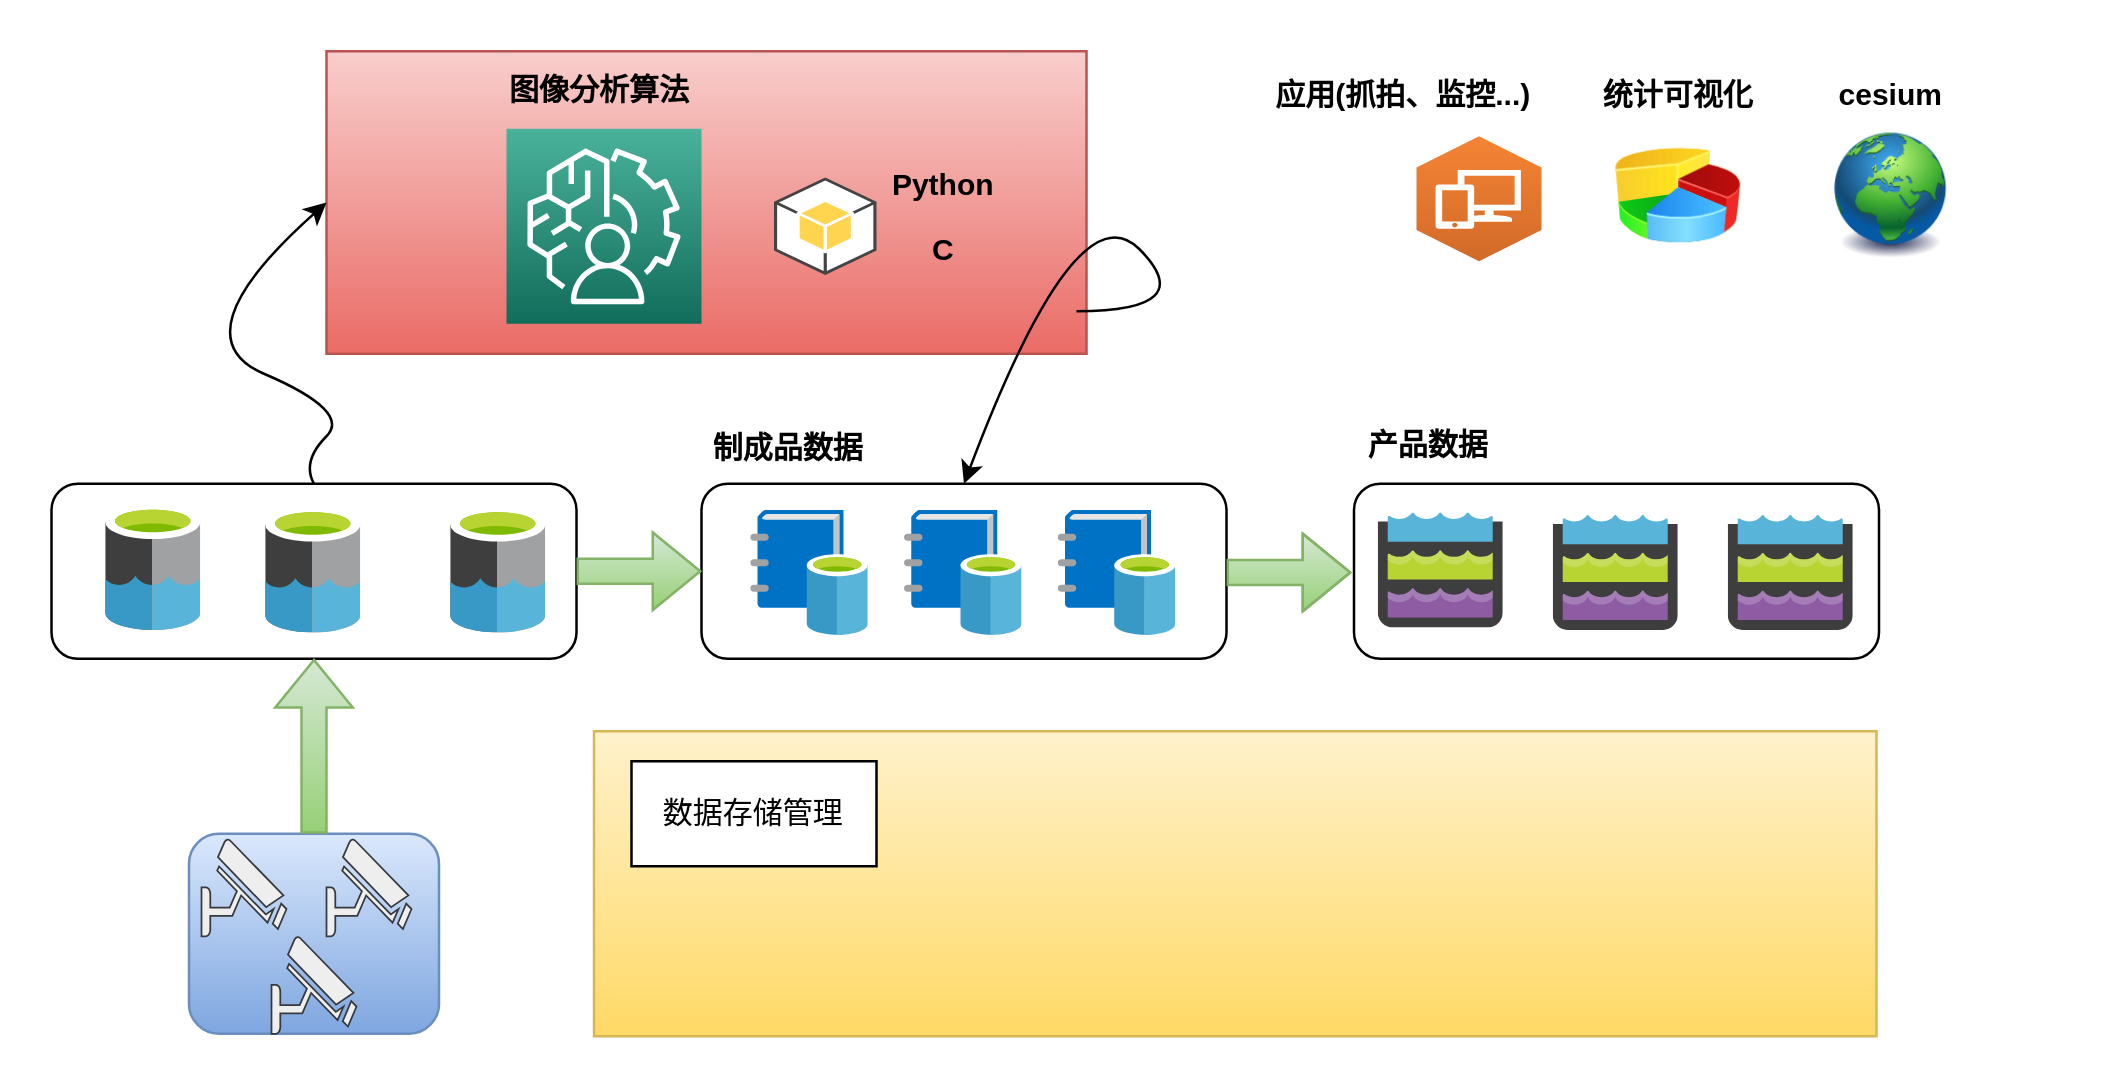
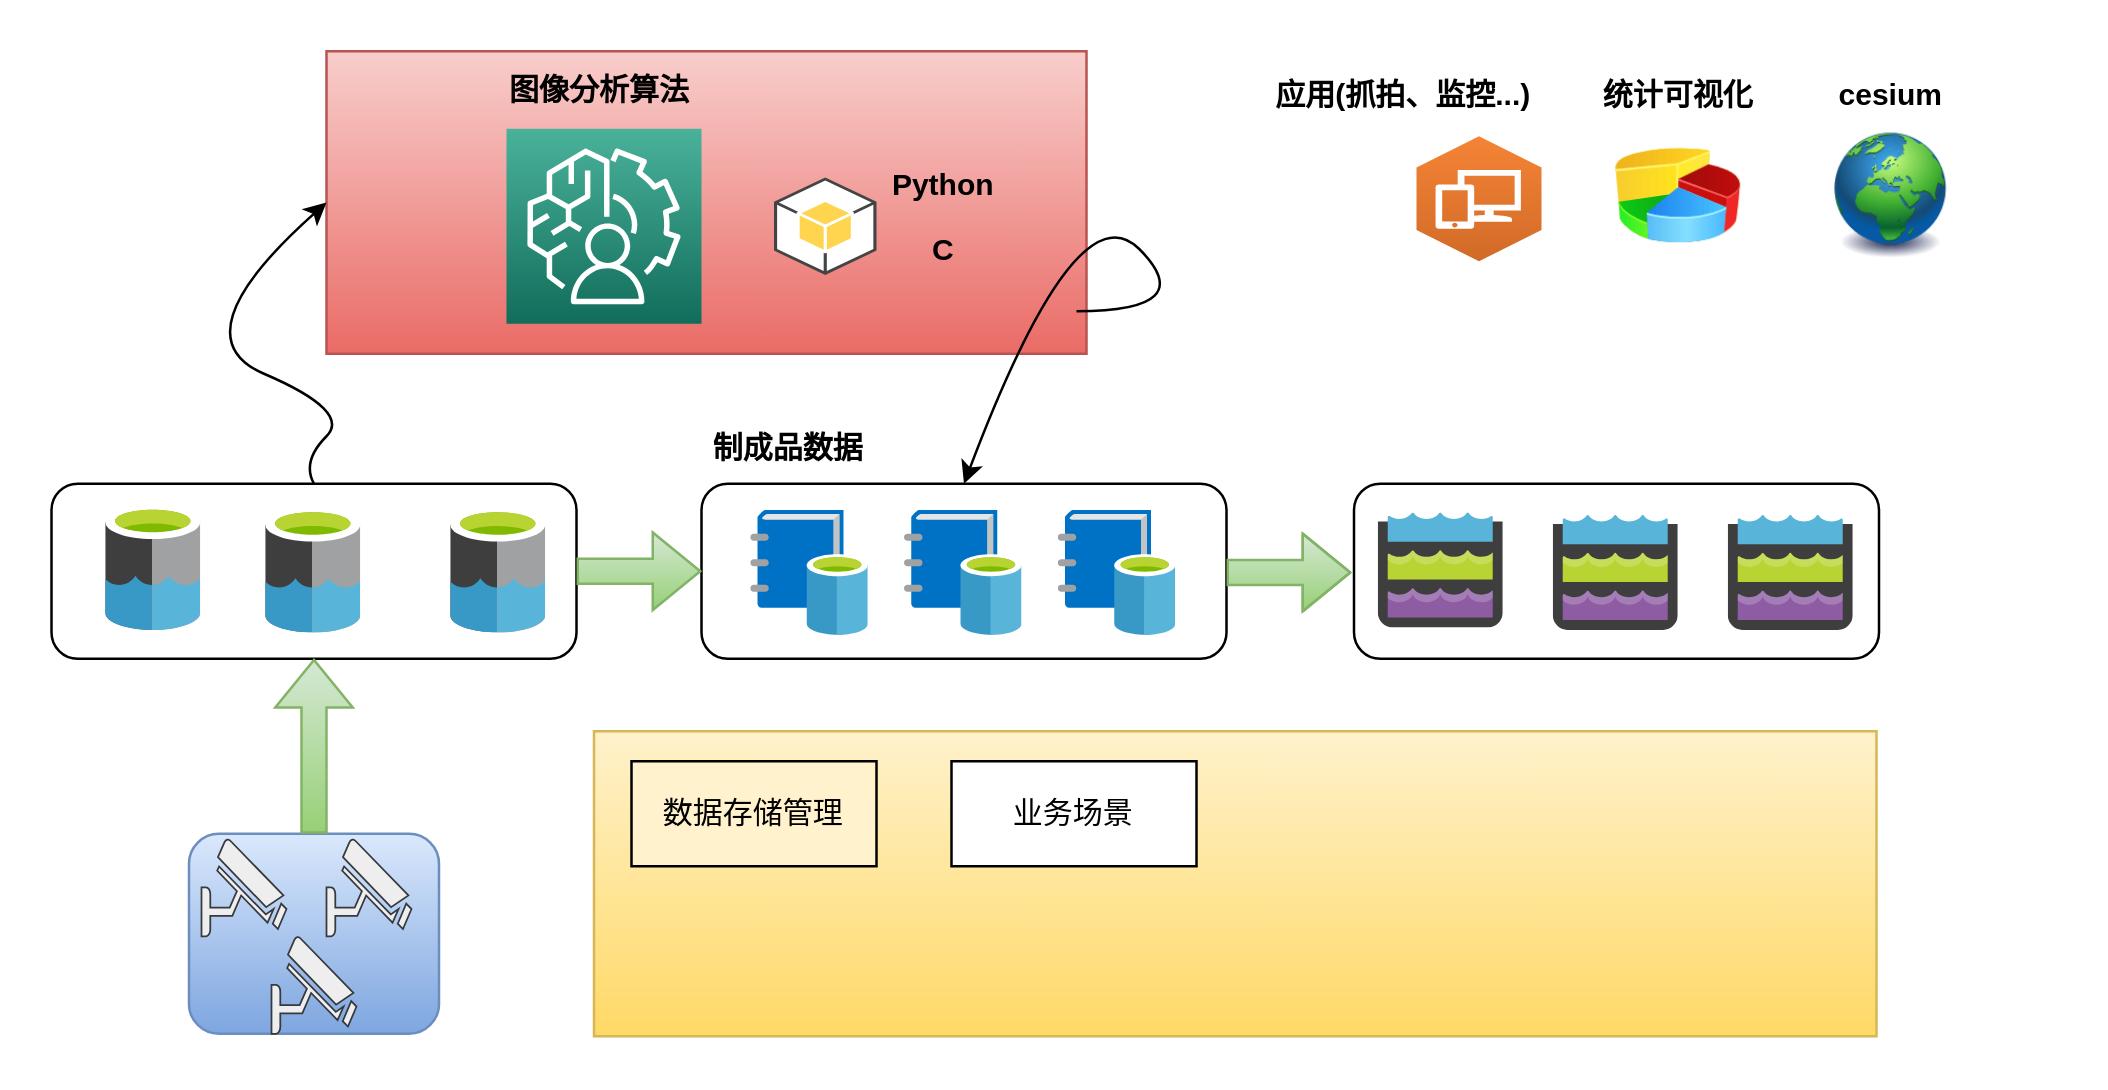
(1429, 446) -> none
(754, 814) -> (754, 814)
none -> (1074, 814)
